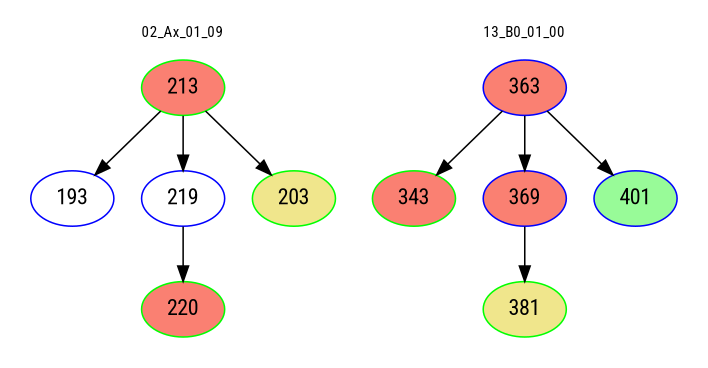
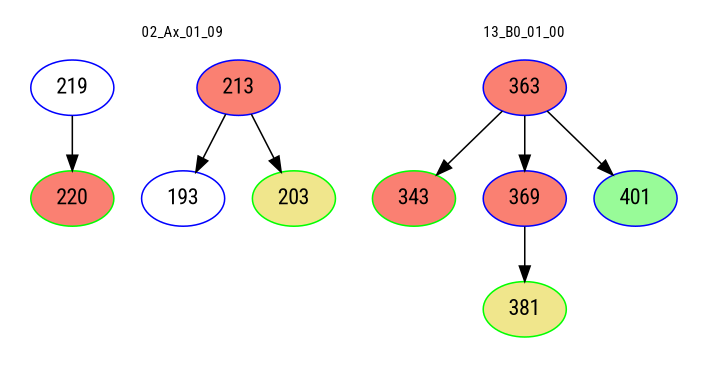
(183, 88) -> (239, 88)
(183, 136) -> none
